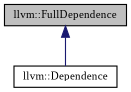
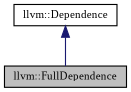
(65, 52) -> (65, 52)
